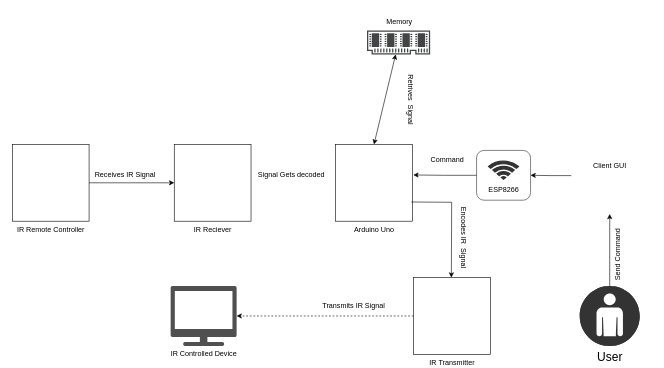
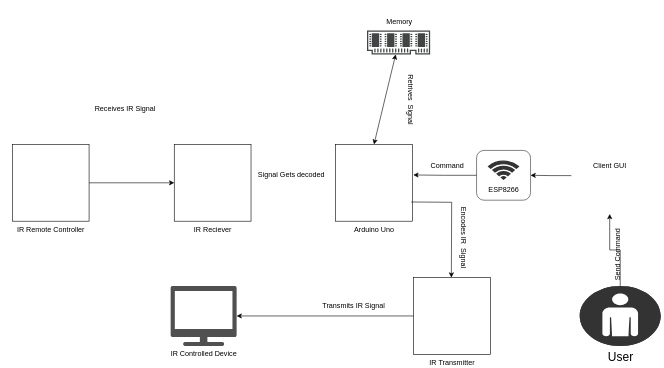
(447, 159) -> (447, 165)
(125, 174) -> (125, 108)
(327, 316) -> (327, 316)
(610, 316) -> (620, 316)
